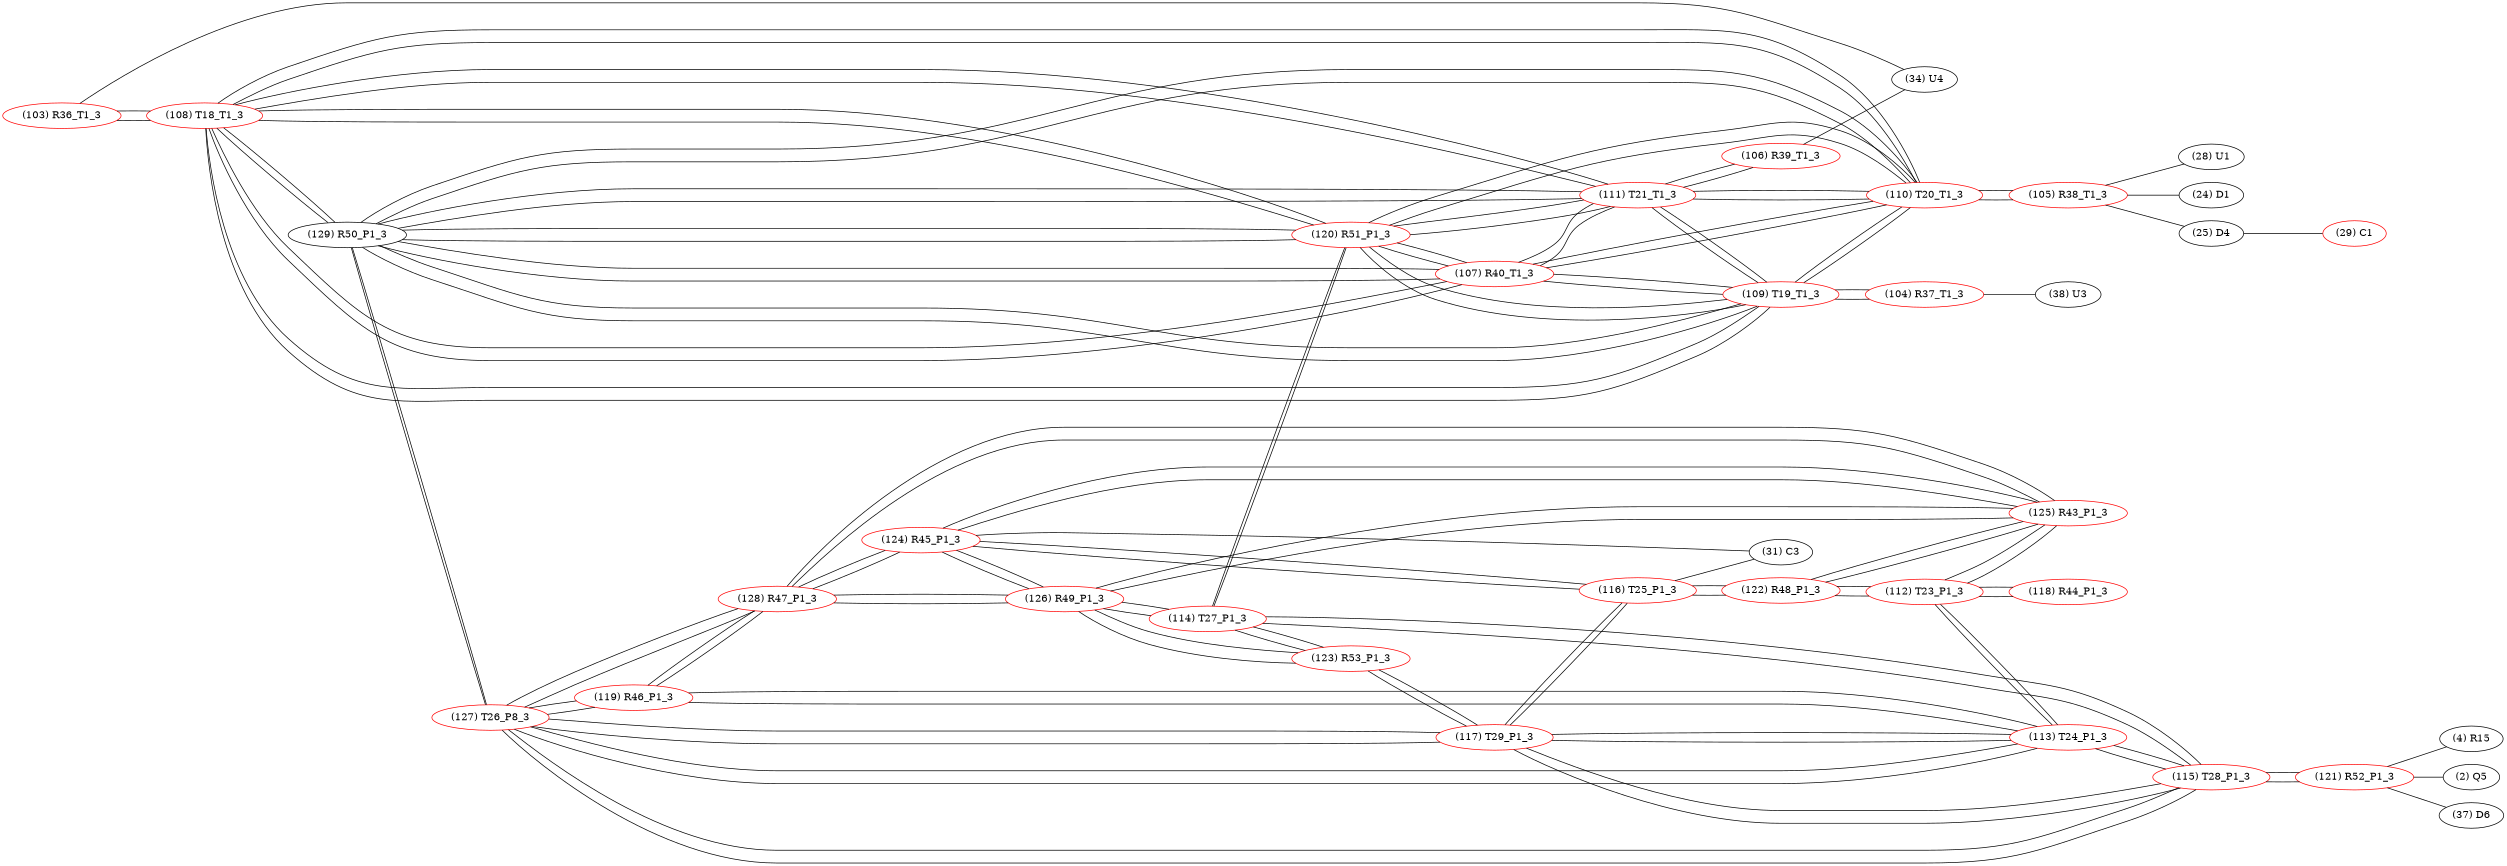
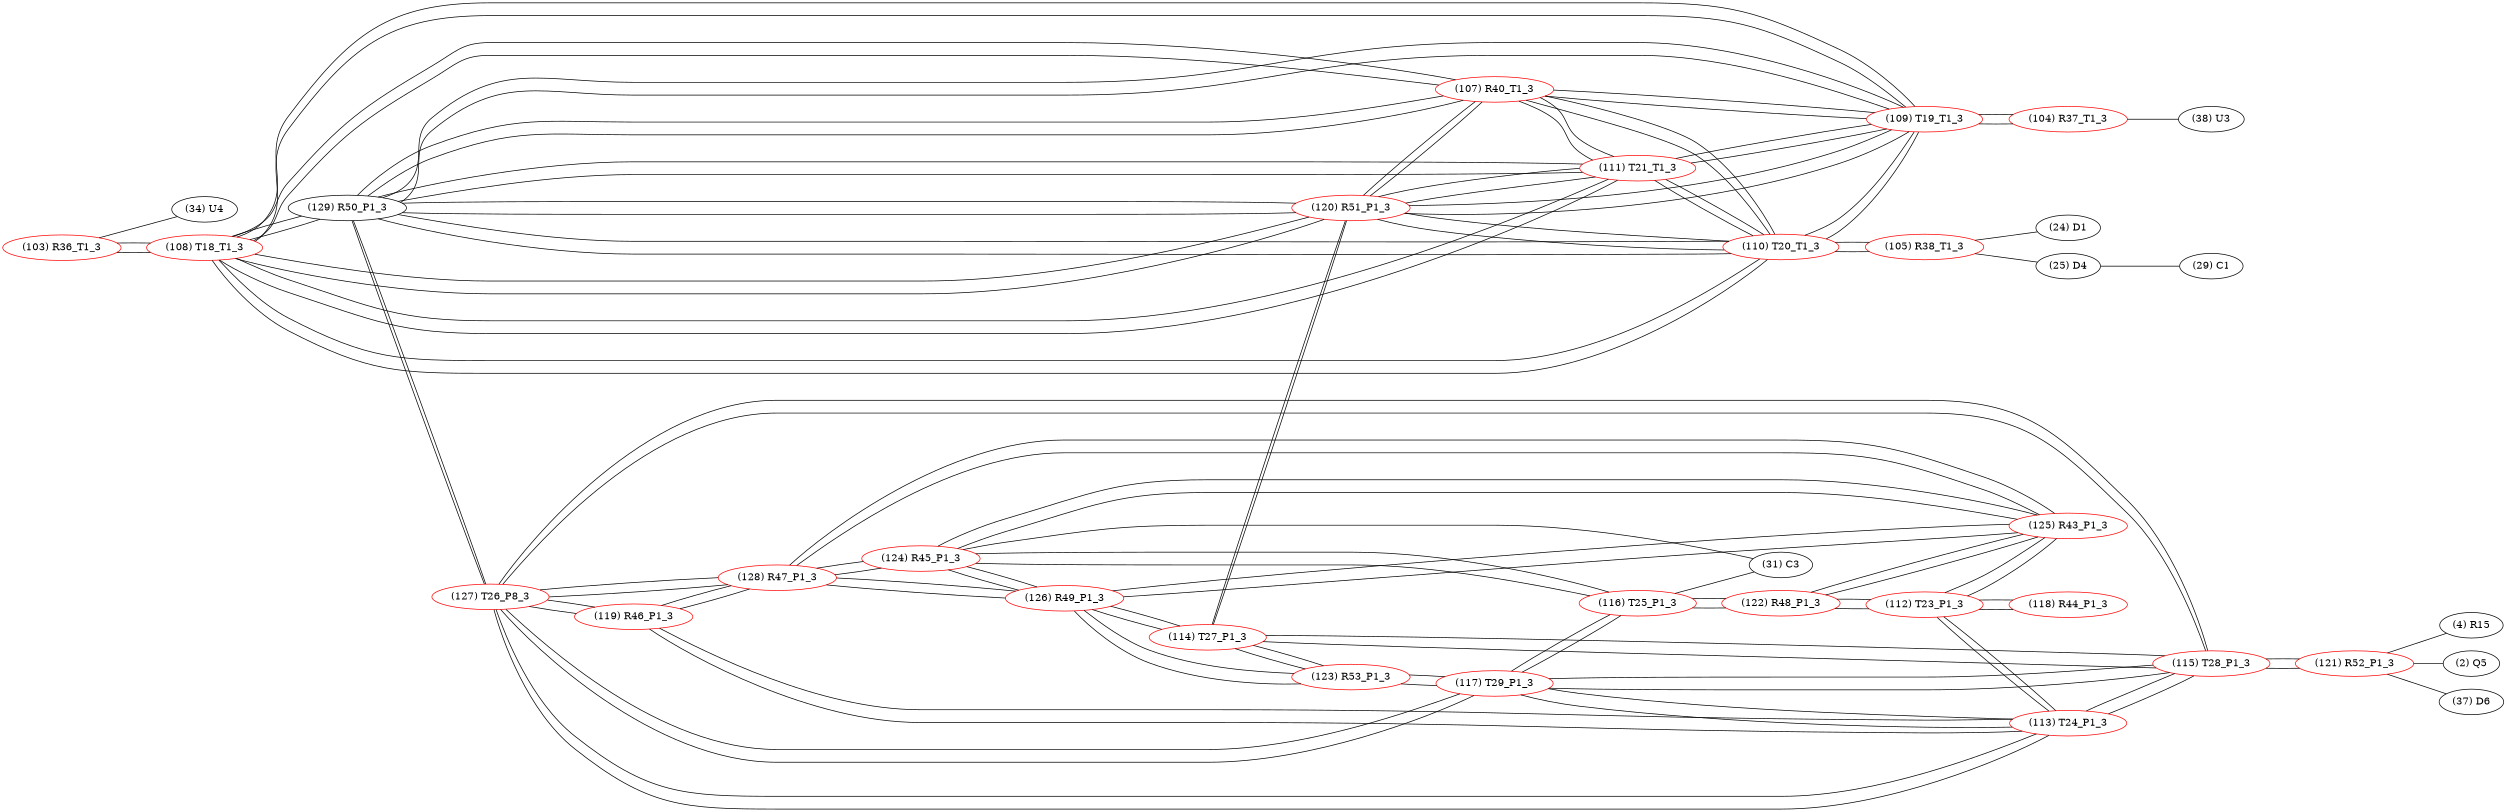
(1781, 156) -> none
(2211, 157) -> none
(2355, 233) -> (2211, 266)
